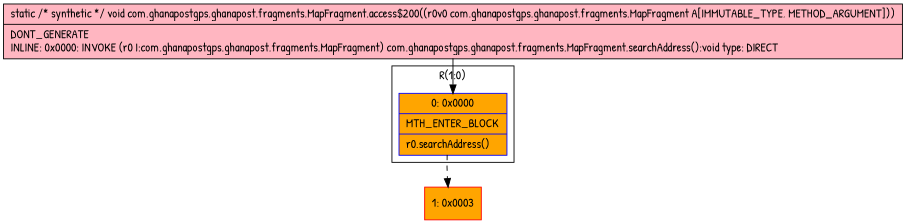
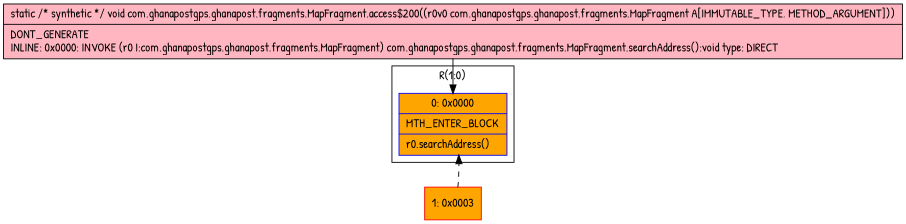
(447, 168) -> (459, 176)
